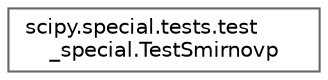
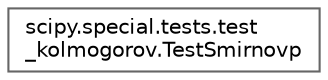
(164, 40) -> (164, 40)
